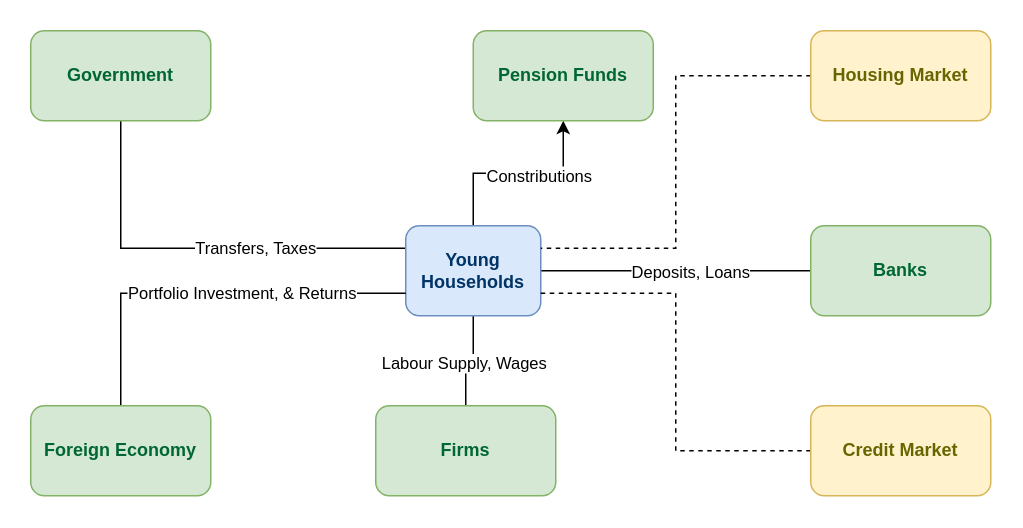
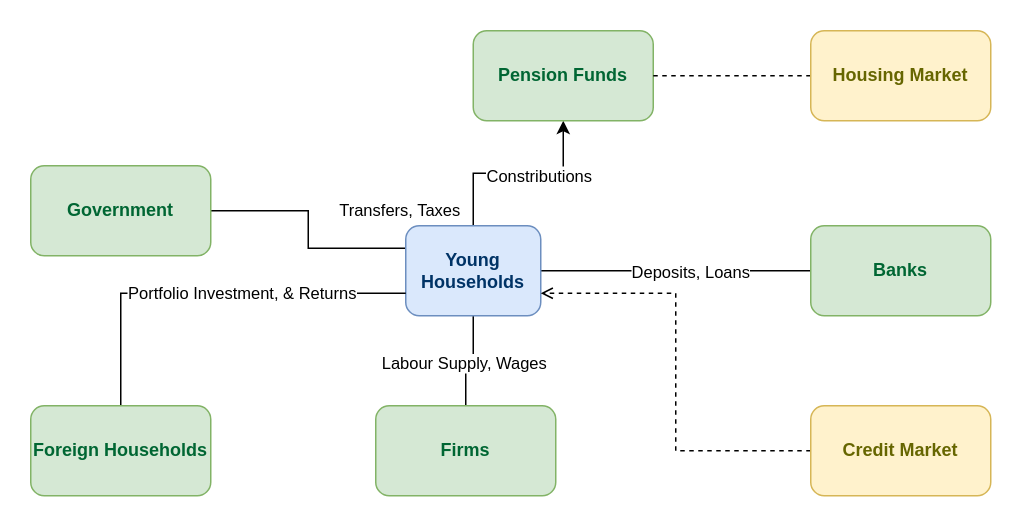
(121, 76) -> (121, 211)
(676, 228) -> (666, 76)
(546, 293) -> (547, 293)
(121, 451) -> (121, 451)
